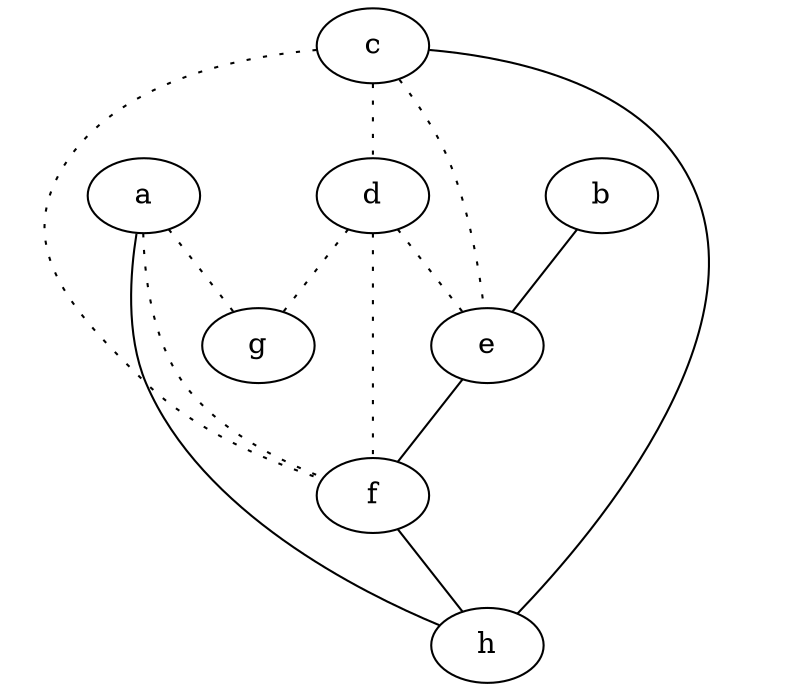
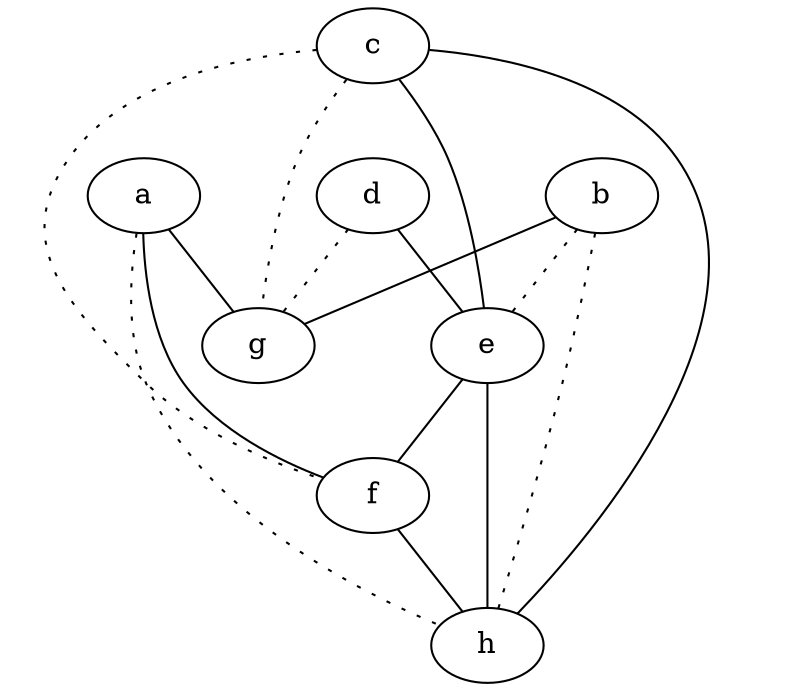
(373, 121) -> (287, 187)
(459, 187) -> (459, 187)
none -> (443, 265)
(201, 271) -> (201, 271)
(430, 271) -> (422, 260)
(545, 271) -> (545, 271)
(373, 346) -> none
(188, 388) -> (188, 388)
none -> (552, 422)
(213, 480) -> (213, 480)
none -> (487, 495)
